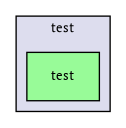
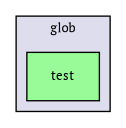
(63, 29) -> (63, 29)
